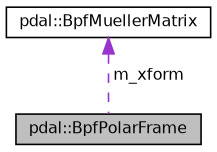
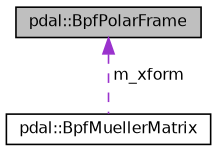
(109, 84) -> (109, 84)
